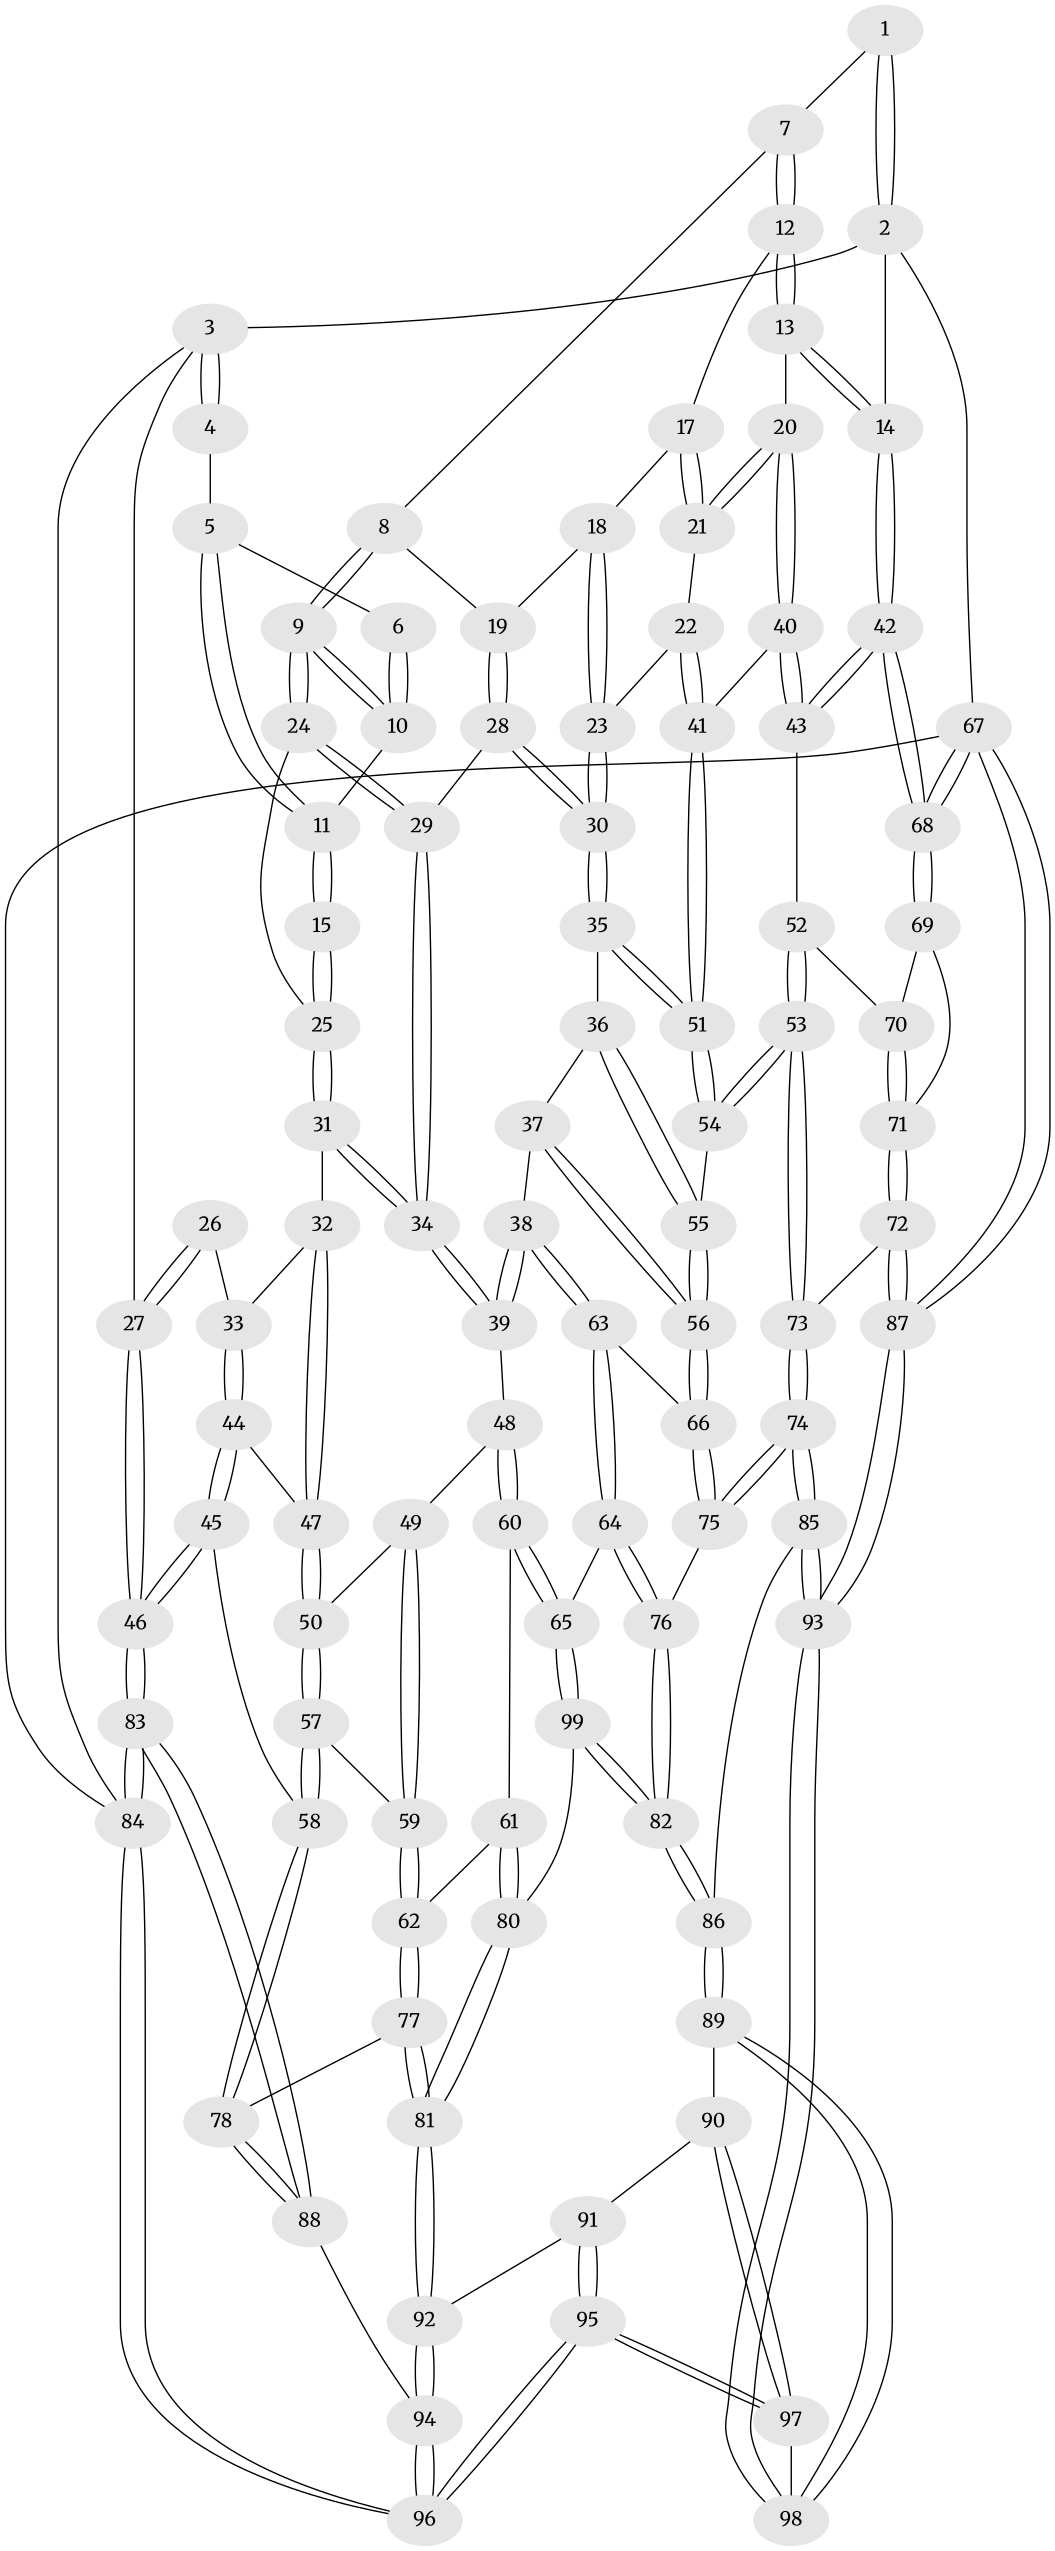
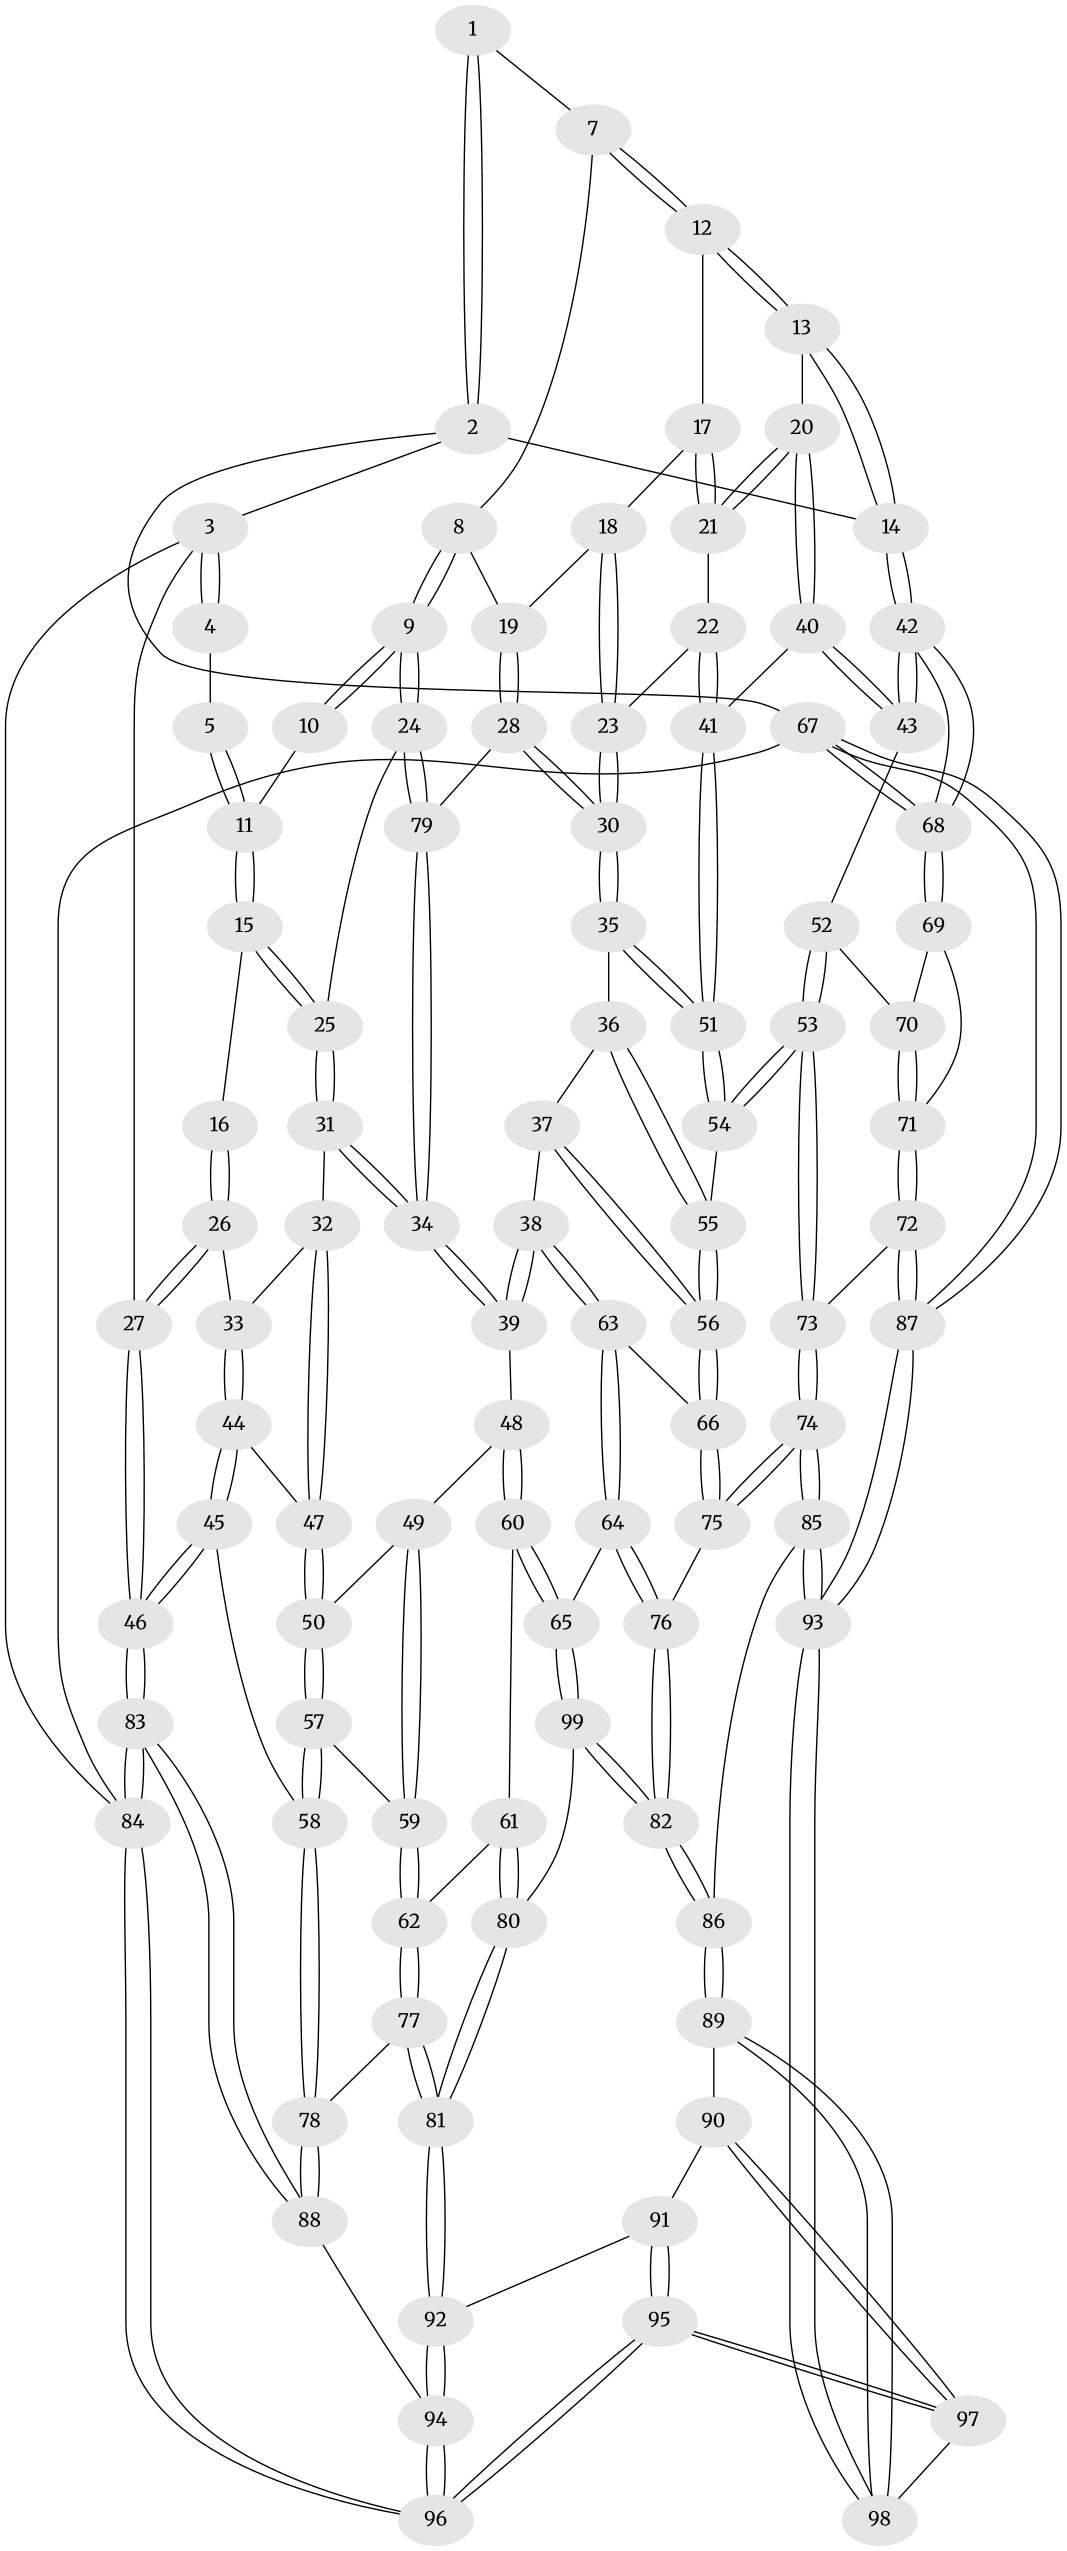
(398, 628) -> none
(422, 827) -> (422, 827)
none -> (220, 1126)
